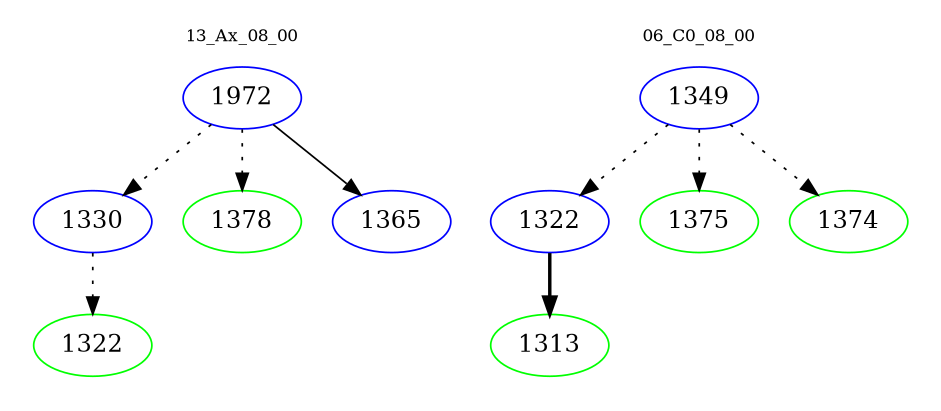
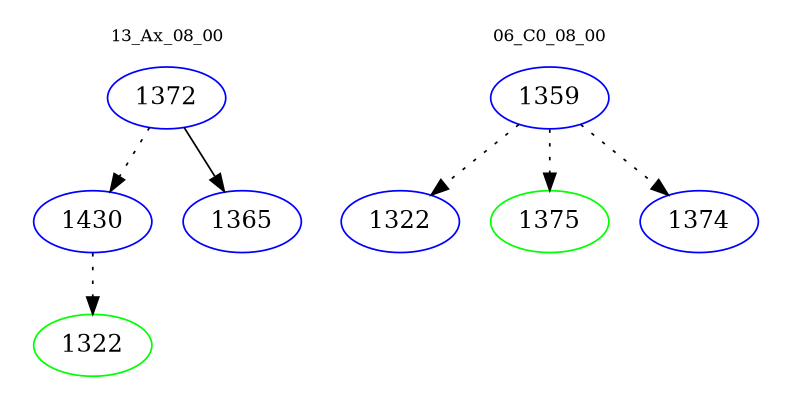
(242, 98) -> (167, 98)
(699, 98) -> (550, 98)
(93, 222) -> (93, 222)
(242, 222) -> none
(849, 222) -> (699, 222)
(550, 345) -> none
